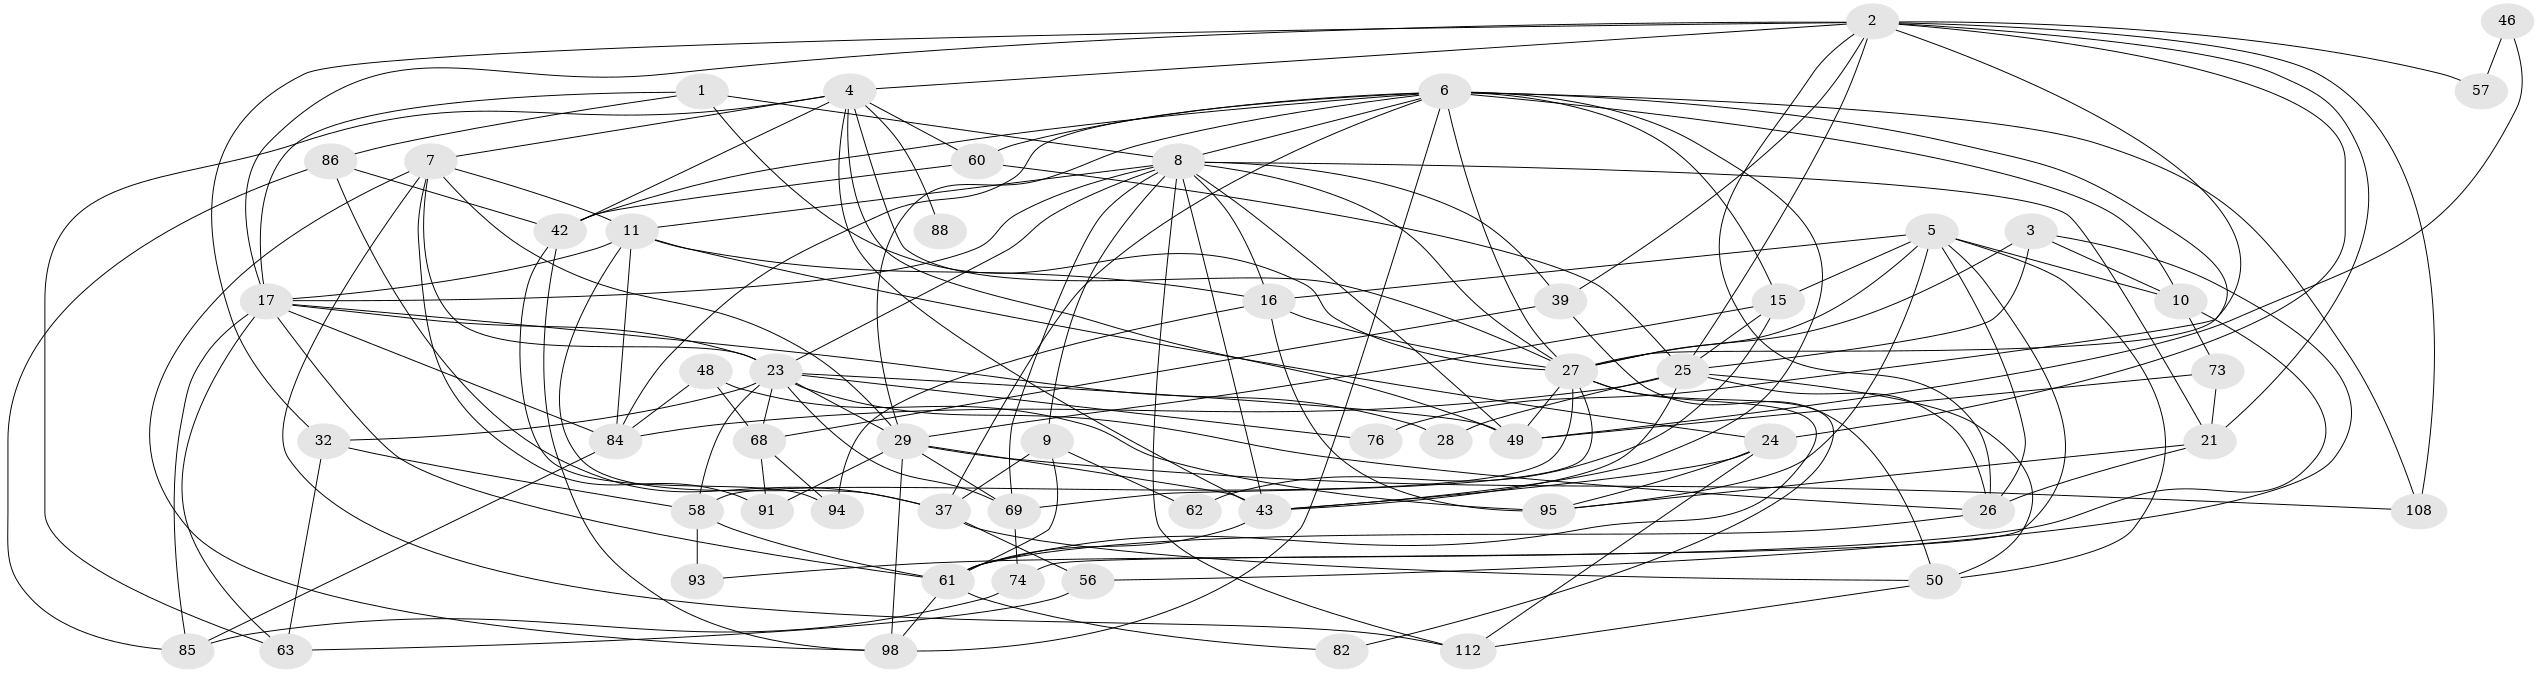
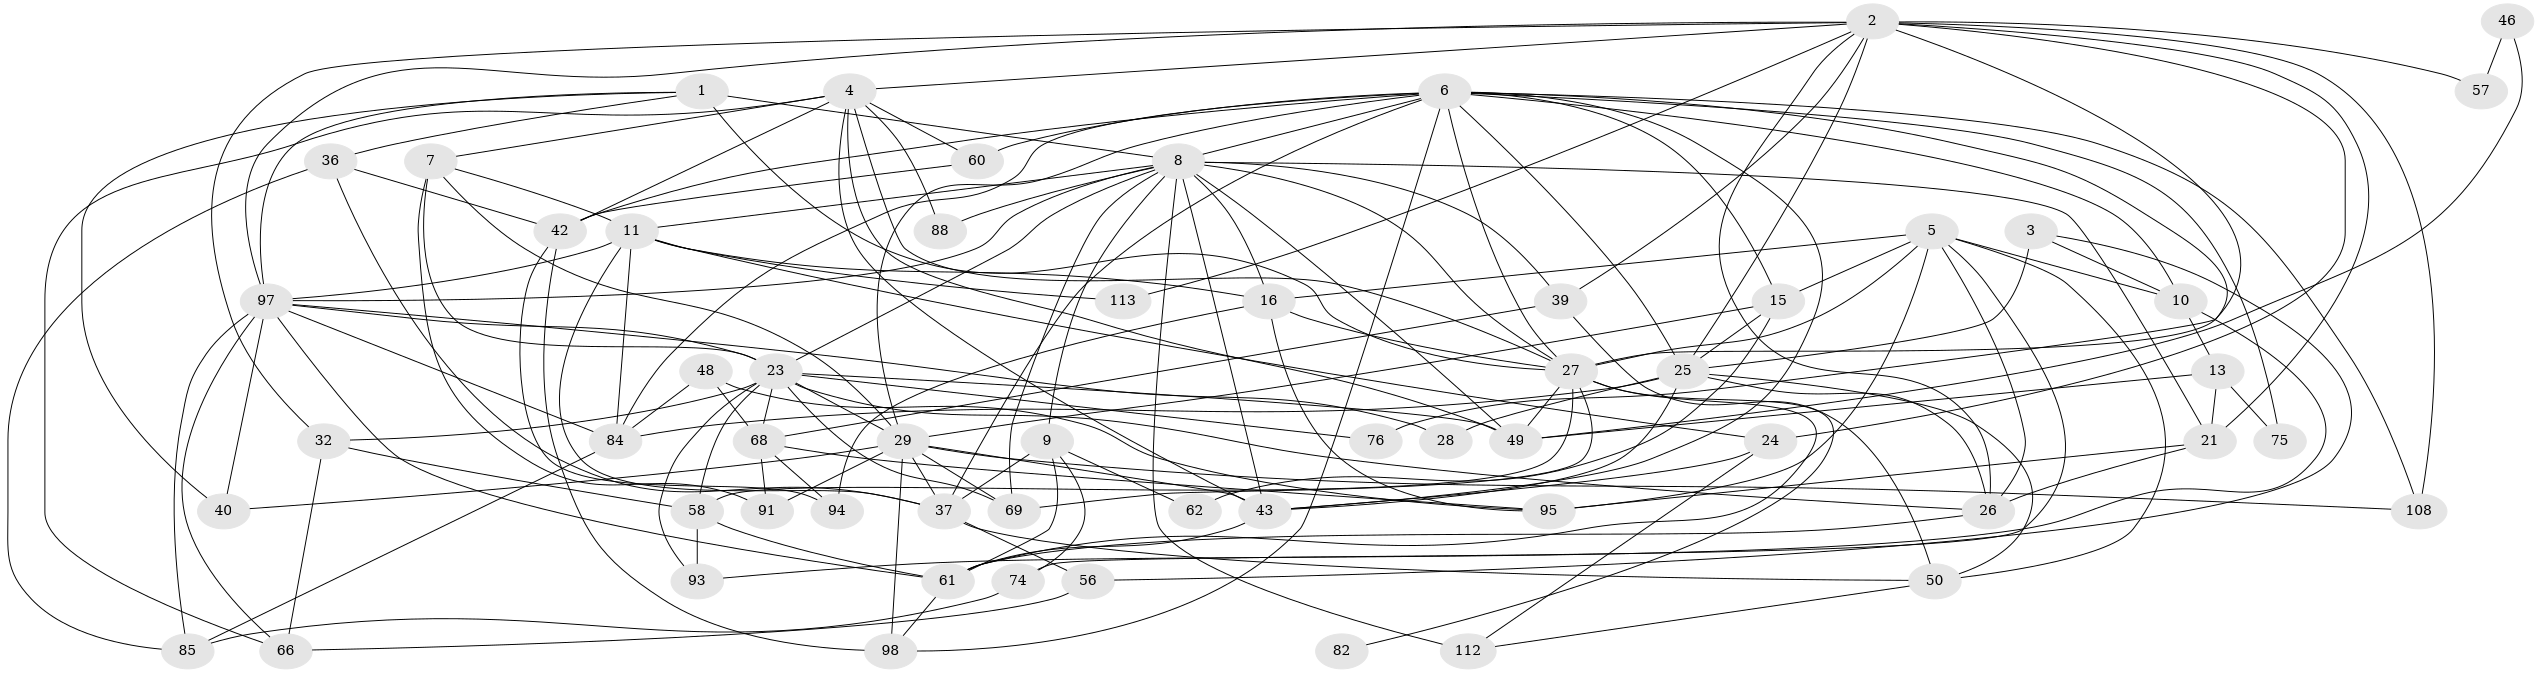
(331, 161) -> (331, 161)
none -> (1042, 195)
(1354, 219) -> (1576, 223)
(267, 301) -> (267, 301)
none -> (1123, 301)
(1823, 328) -> none
(2218, 371) -> (2218, 371)
none -> (2280, 441)
none -> (675, 461)
none -> (921, 473)
(1662, 481) -> (1098, 479)
none -> (224, 511)
(1016, 546) -> (1084, 520)
(278, 578) -> none
(690, 601) -> none
(1140, 632) -> none
(286, 651) -> (286, 651)
